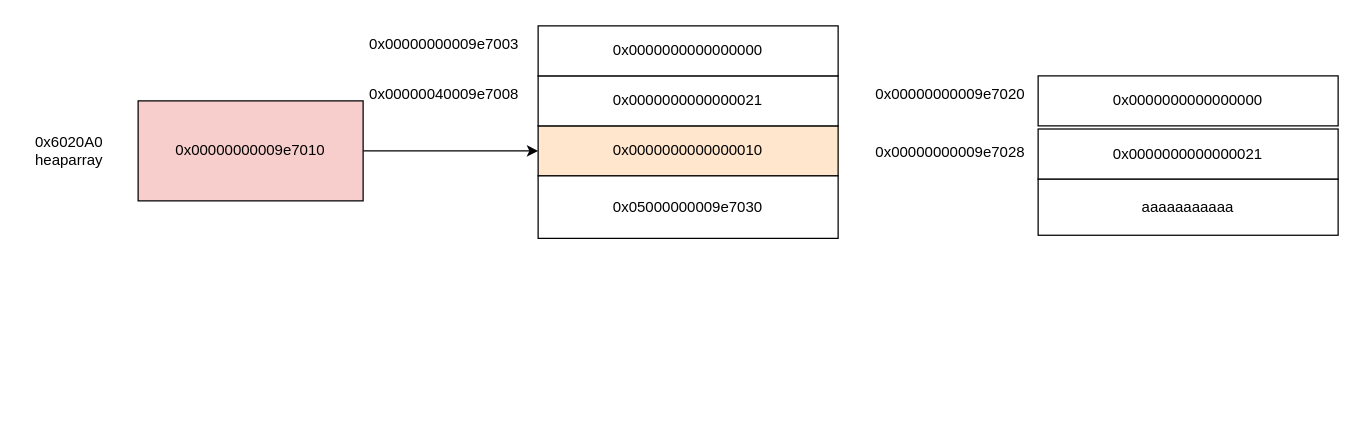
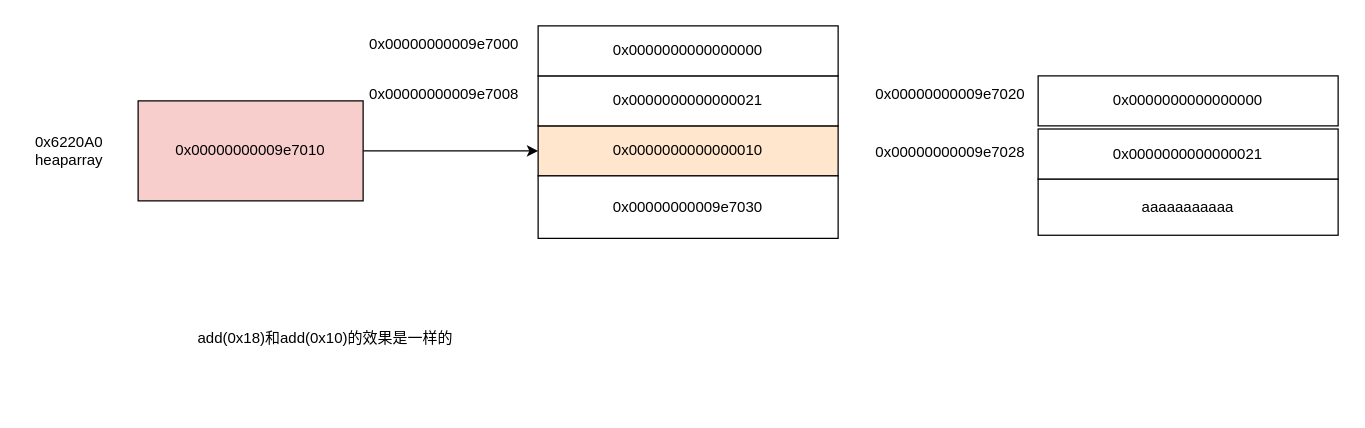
(444, 44) -> (444, 44)
(444, 94) -> (444, 94)
(69, 151) -> (69, 151)
(688, 207) -> (688, 207)
none -> (326, 338)
